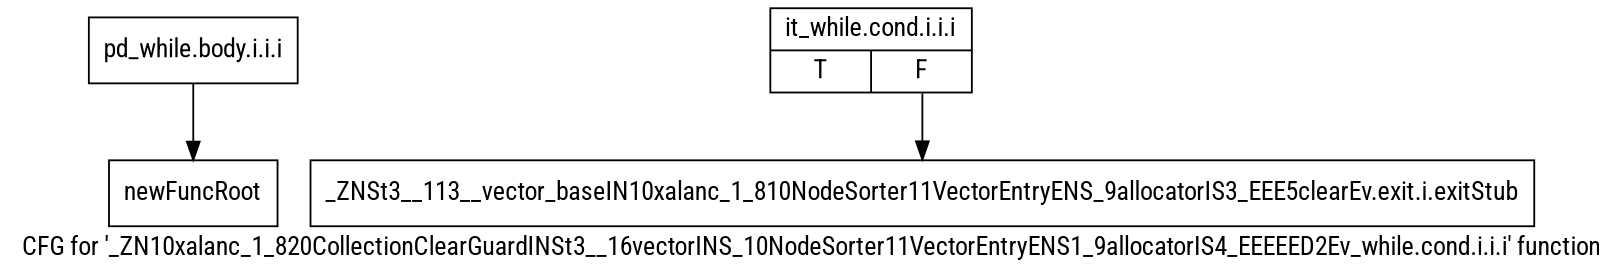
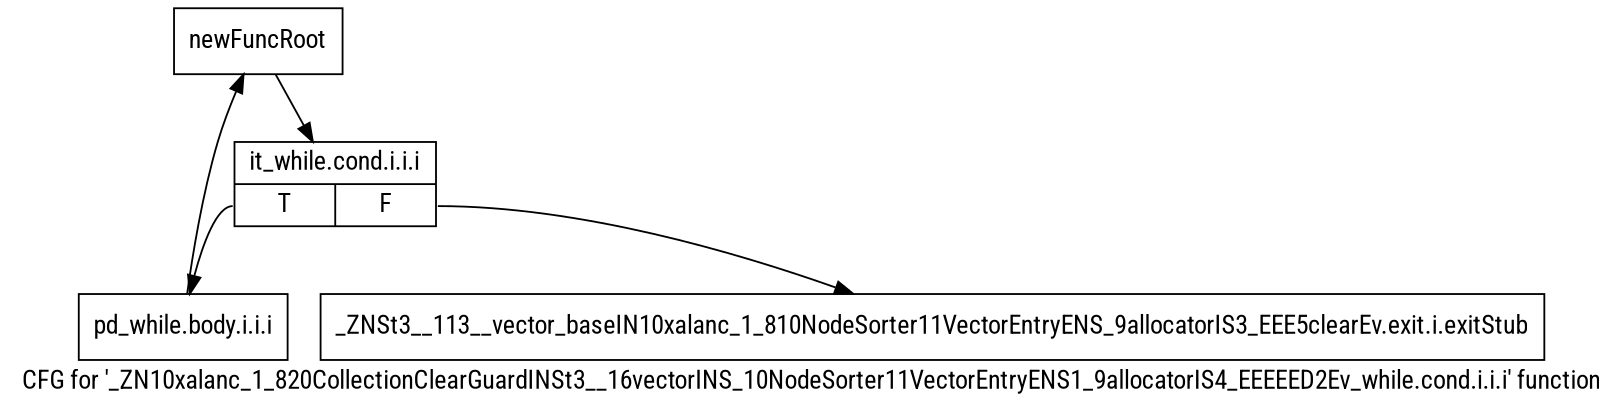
none -> (290, 100)
none -> (208, 235)
